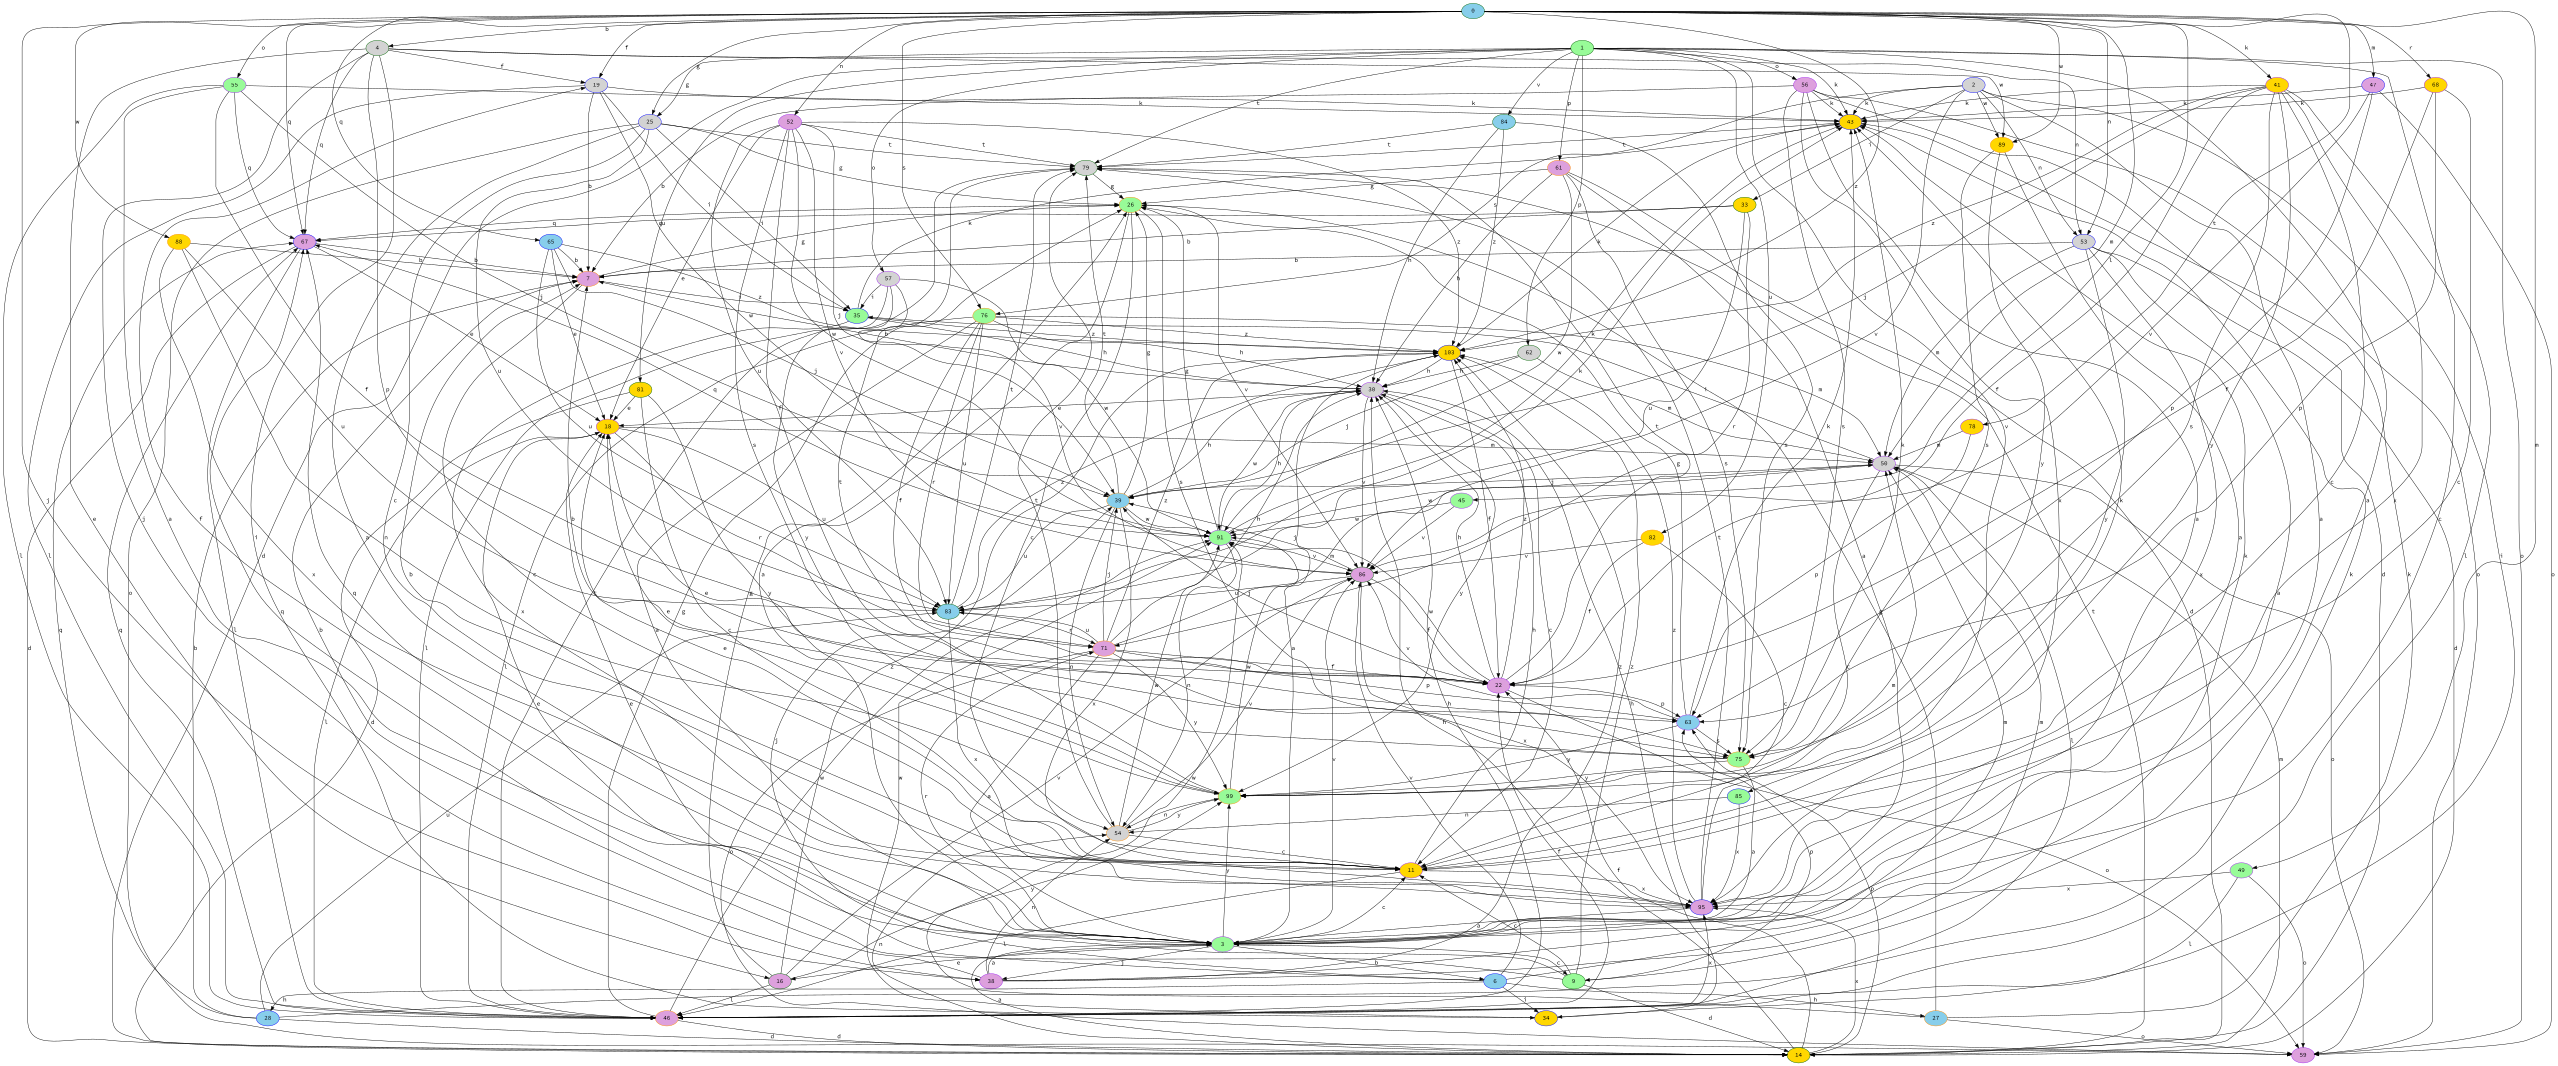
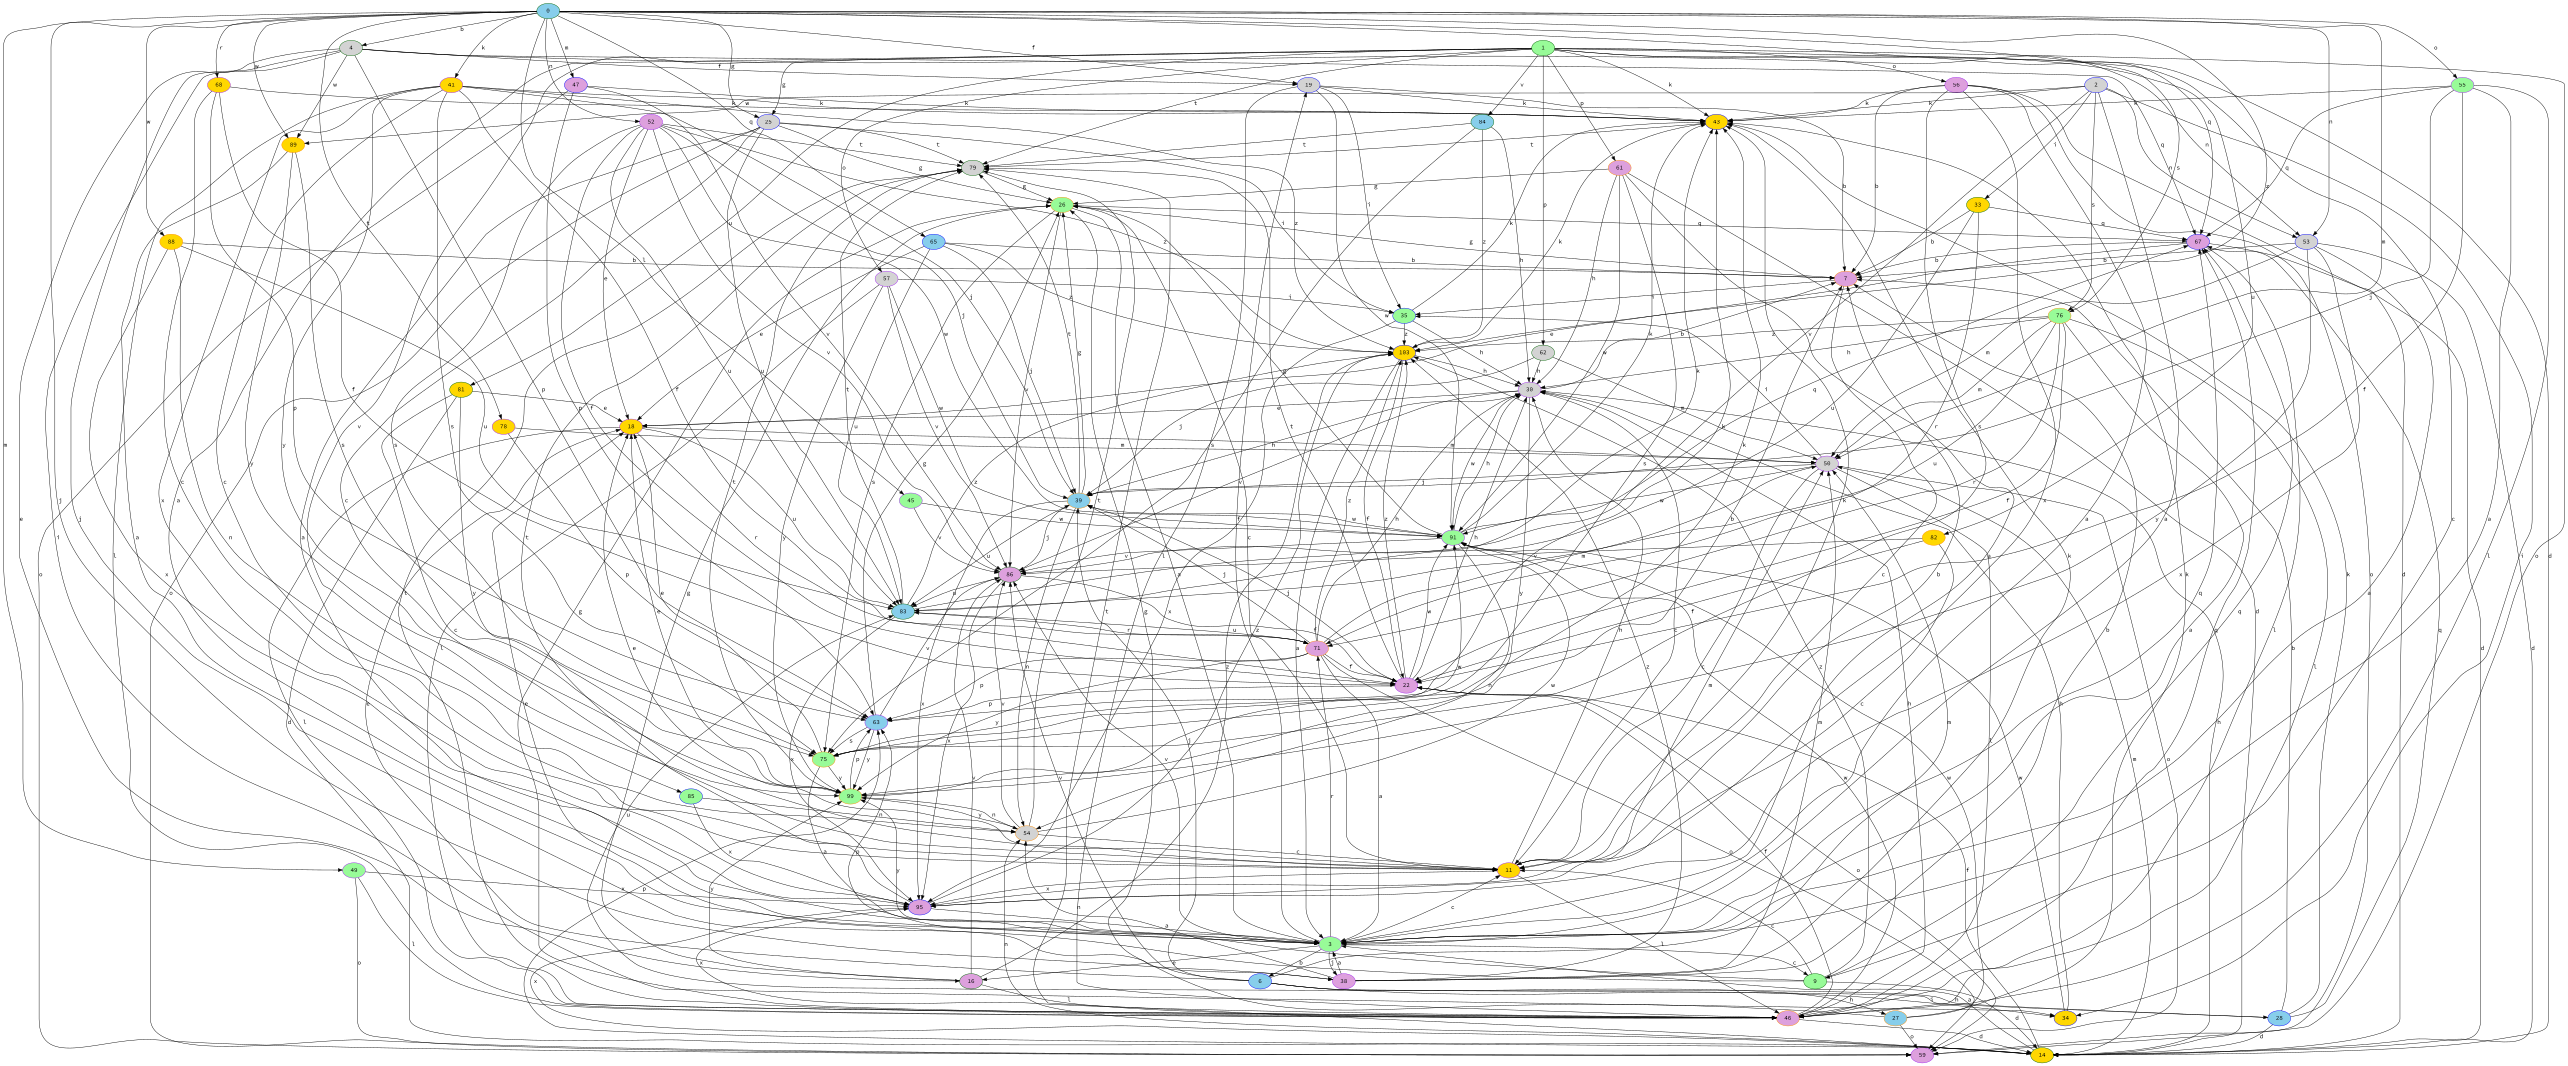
none -> (854, 759)
